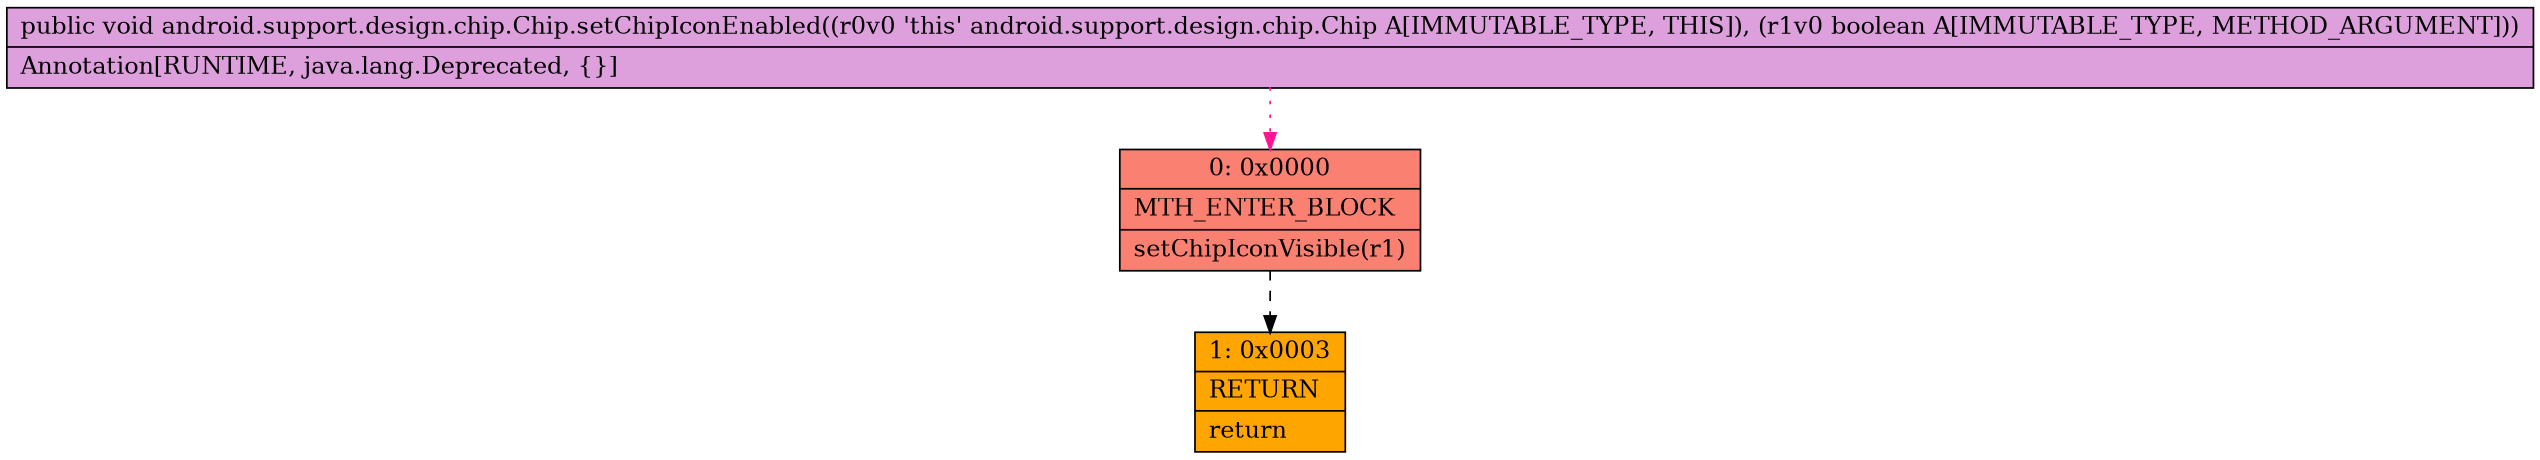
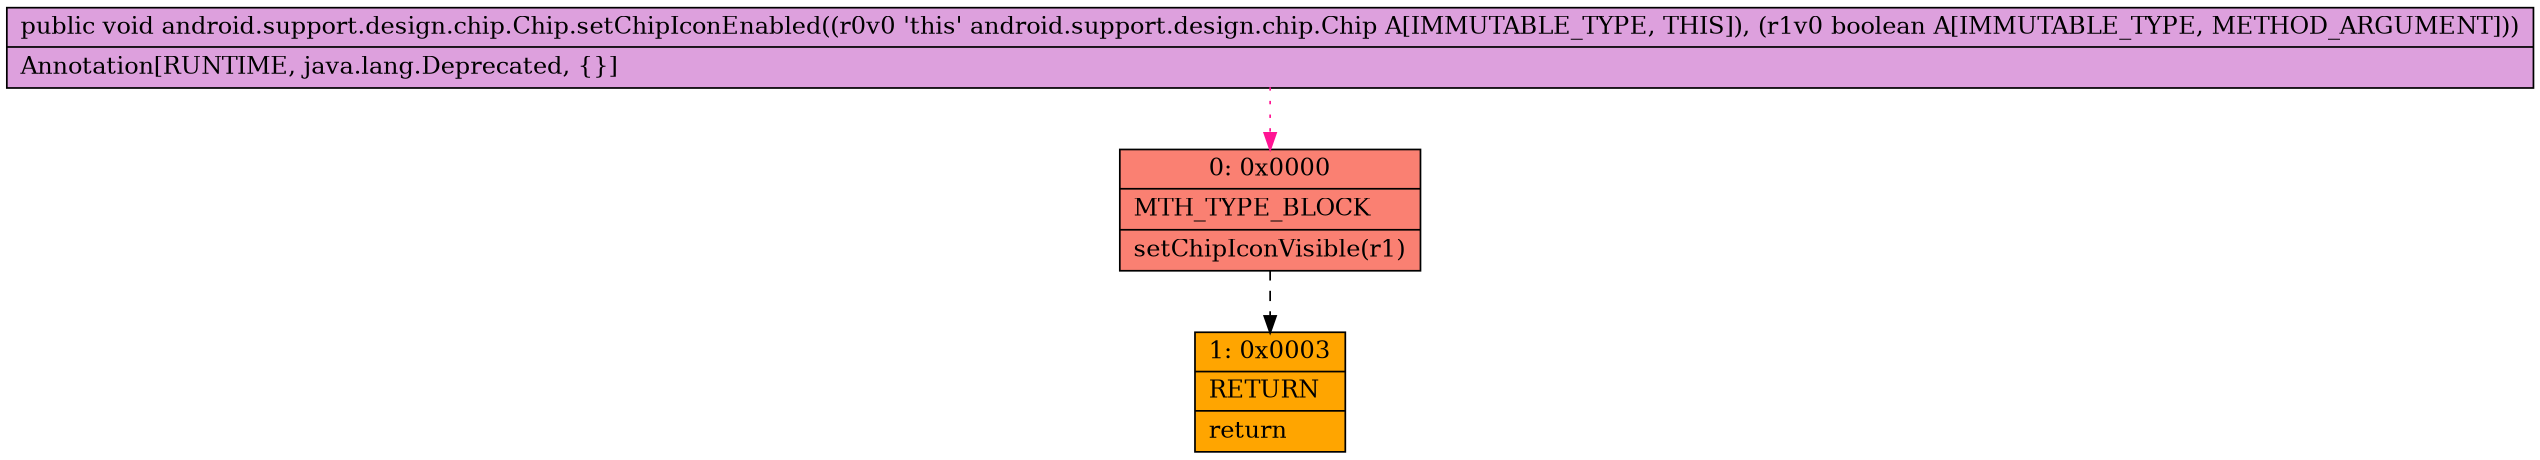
(1265, 208) -> (1252, 208)
